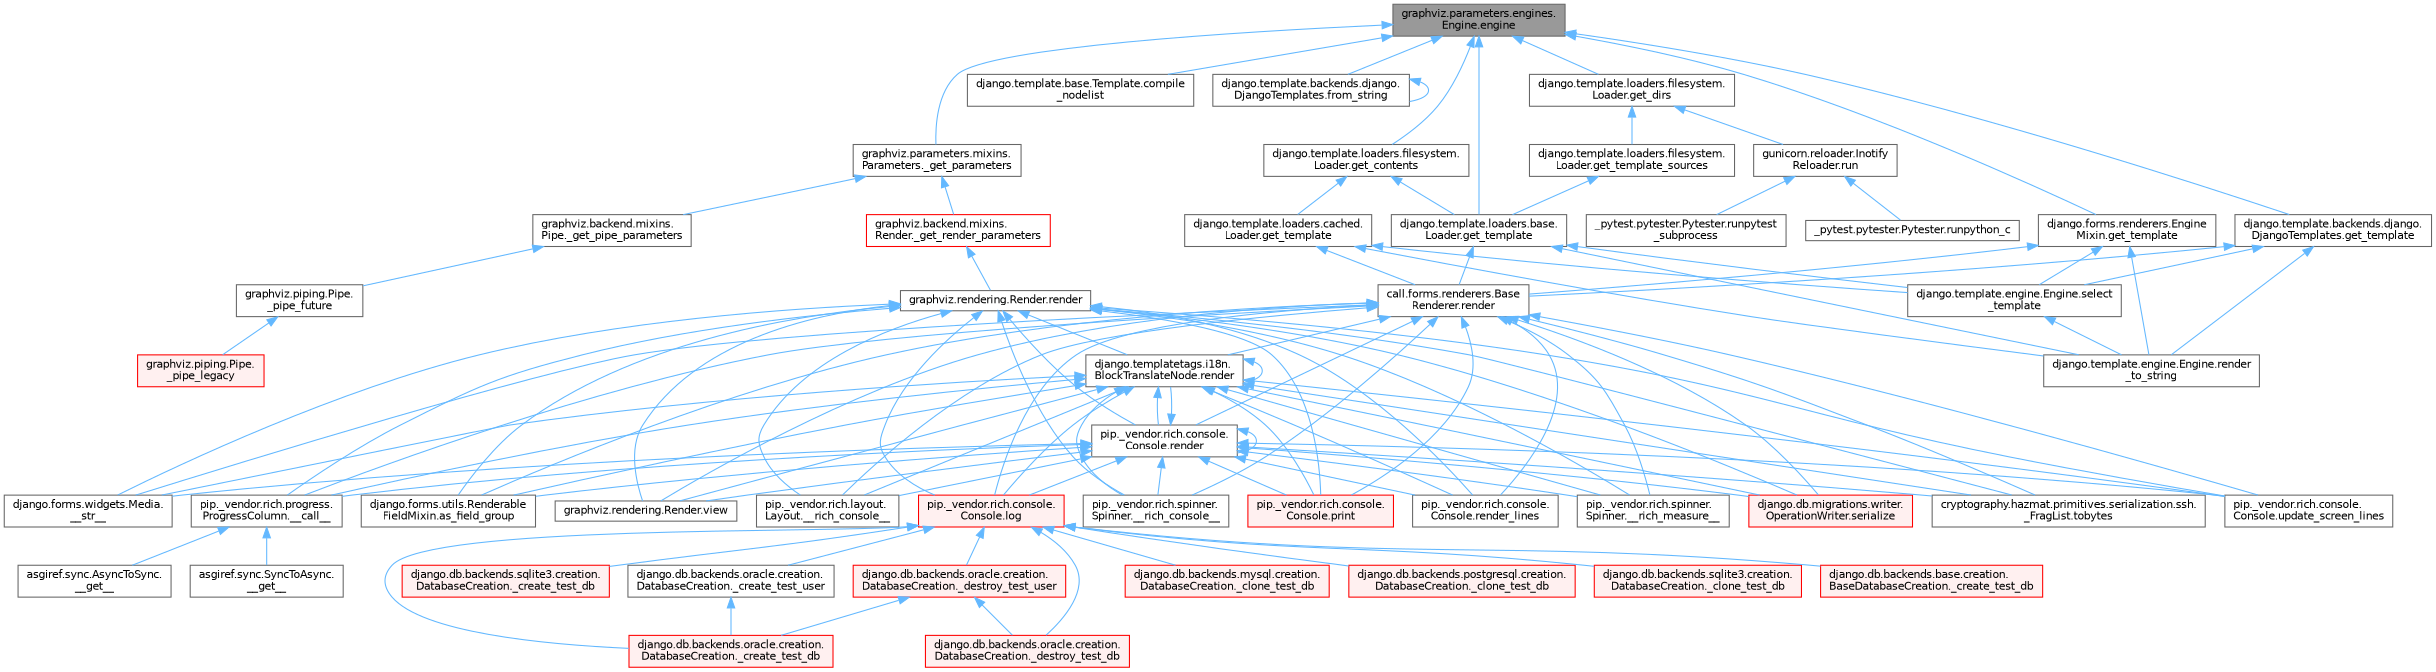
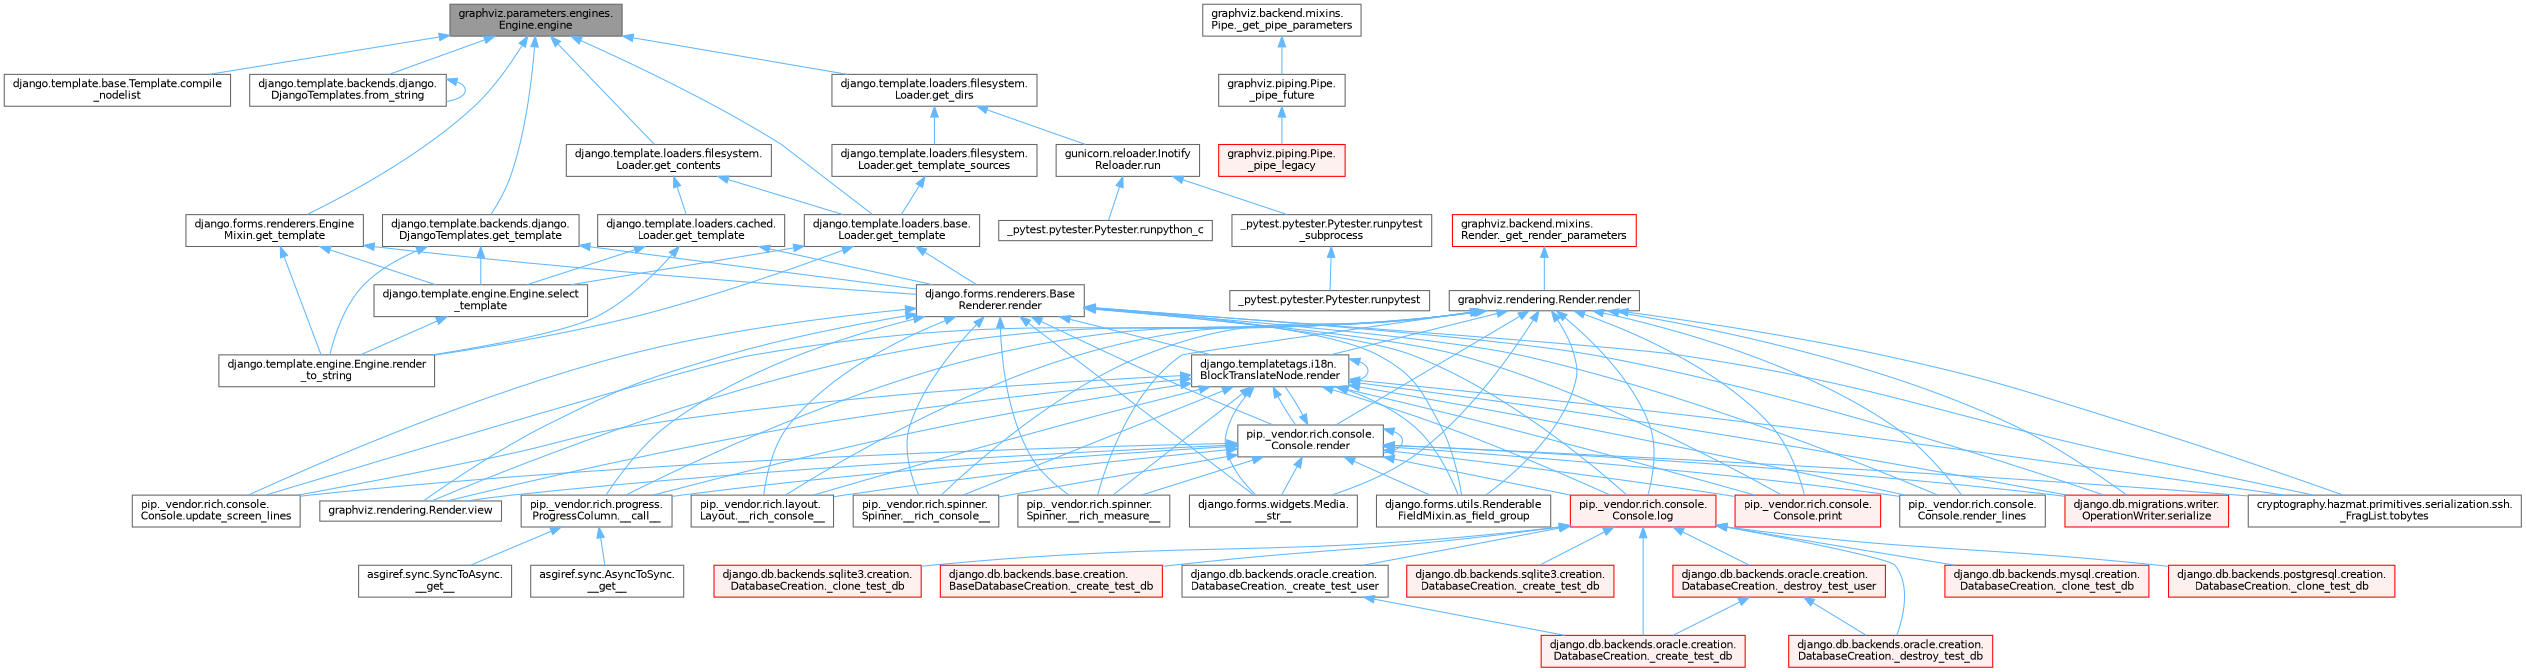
(937, 160) -> none
none -> (1330, 301)
(1454, 301) -> (1000, 301)
